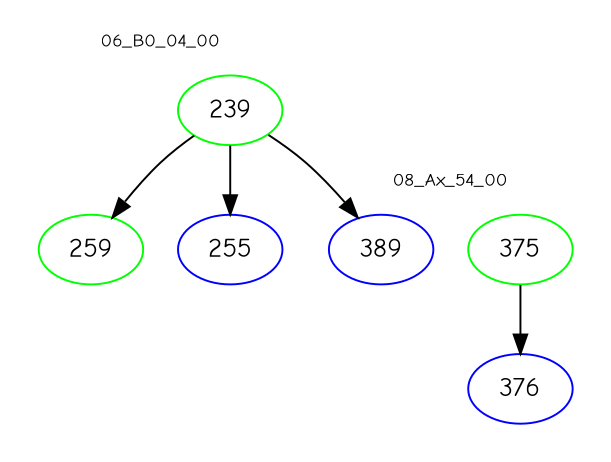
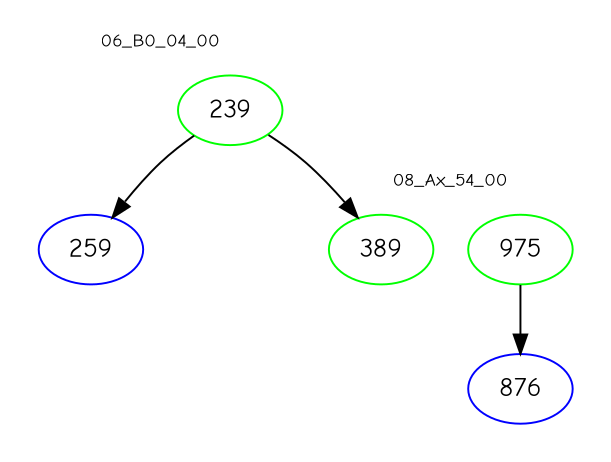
(91, 250) -> (91, 250)
(230, 250) -> none
(381, 250) -> (381, 250)
(520, 250) -> (520, 250)
(520, 389) -> (520, 389)
